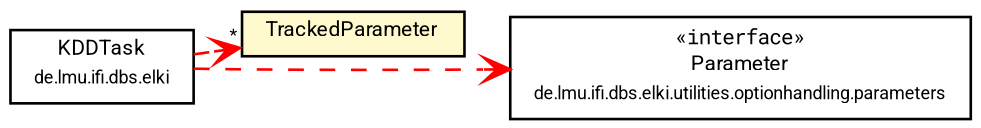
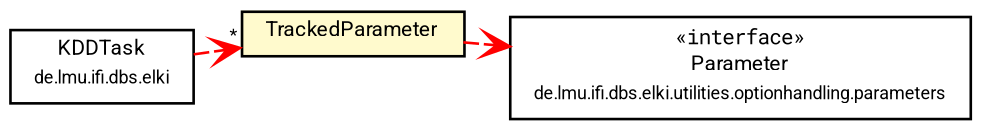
(338, 70) -> (473, 43)
